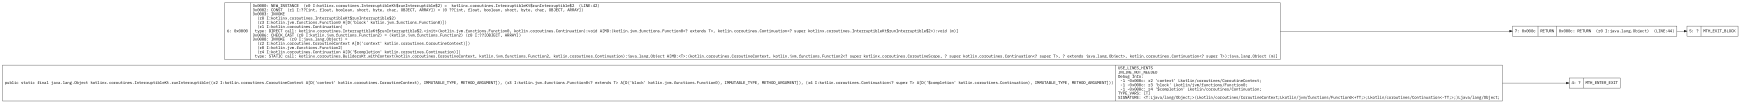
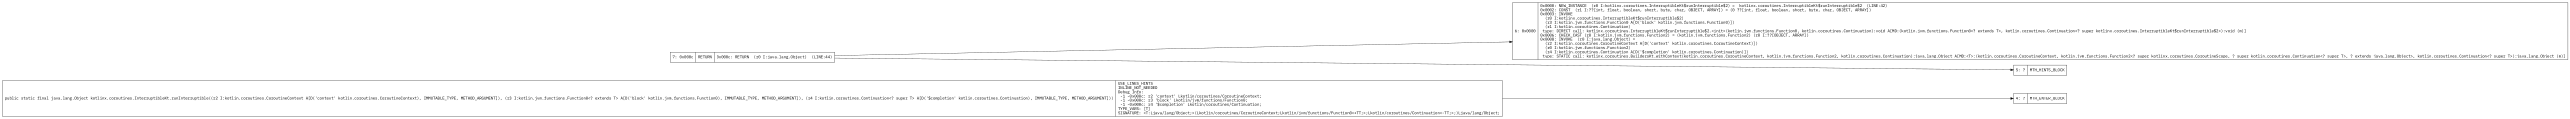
(1395, 31) -> (1172, 49)
(1720, 31) -> (2047, 70)
(1602, 83) -> (2047, 98)
